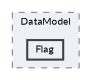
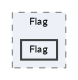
(46, 22) -> (39, 22)
